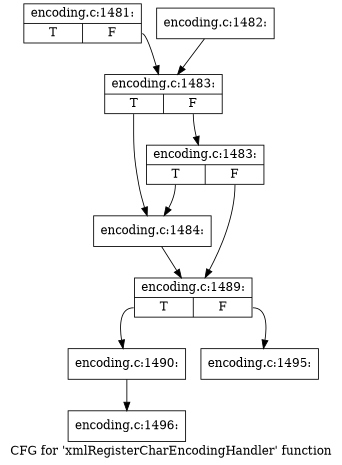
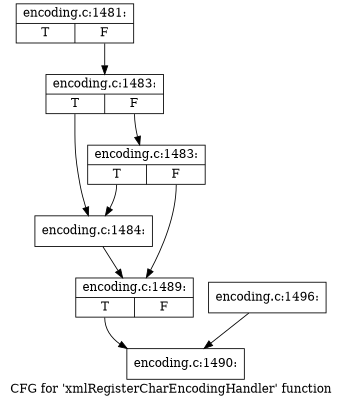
(215, 23) -> none
(260, 364) -> none
(127, 391) -> (230, 328)
